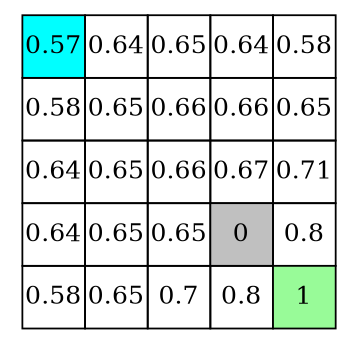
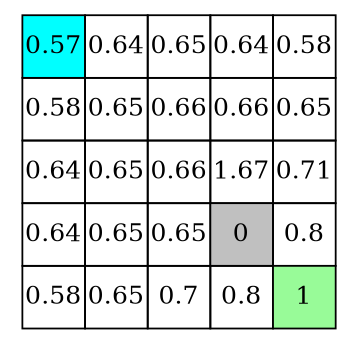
(242, 171) -> (242, 171)
